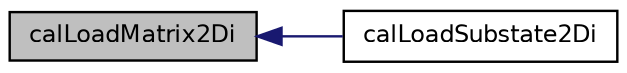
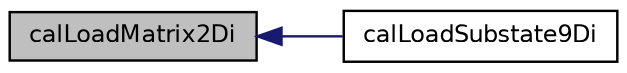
(481, 36) -> (481, 36)
